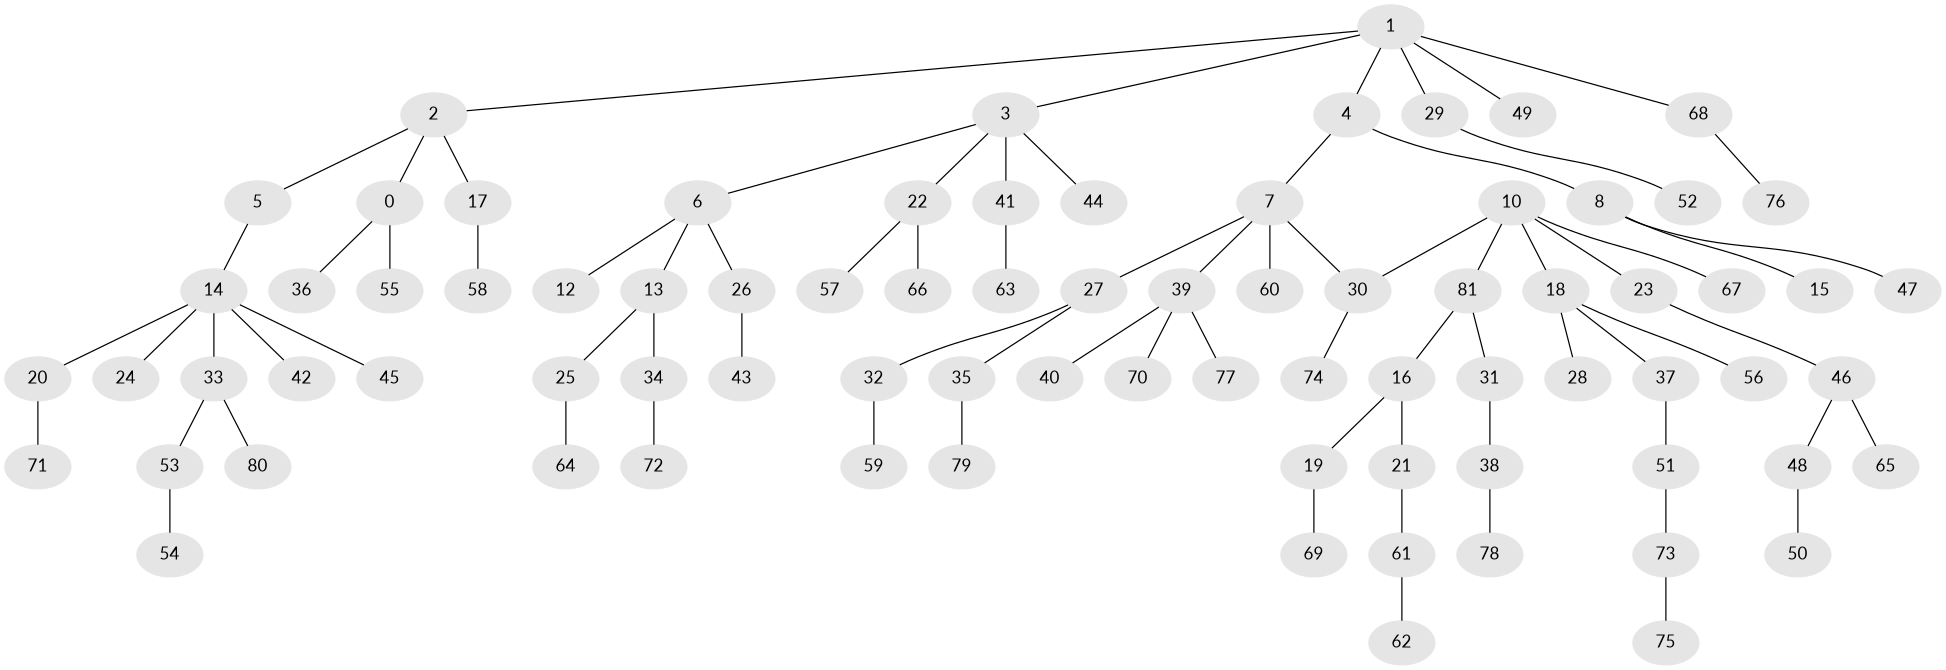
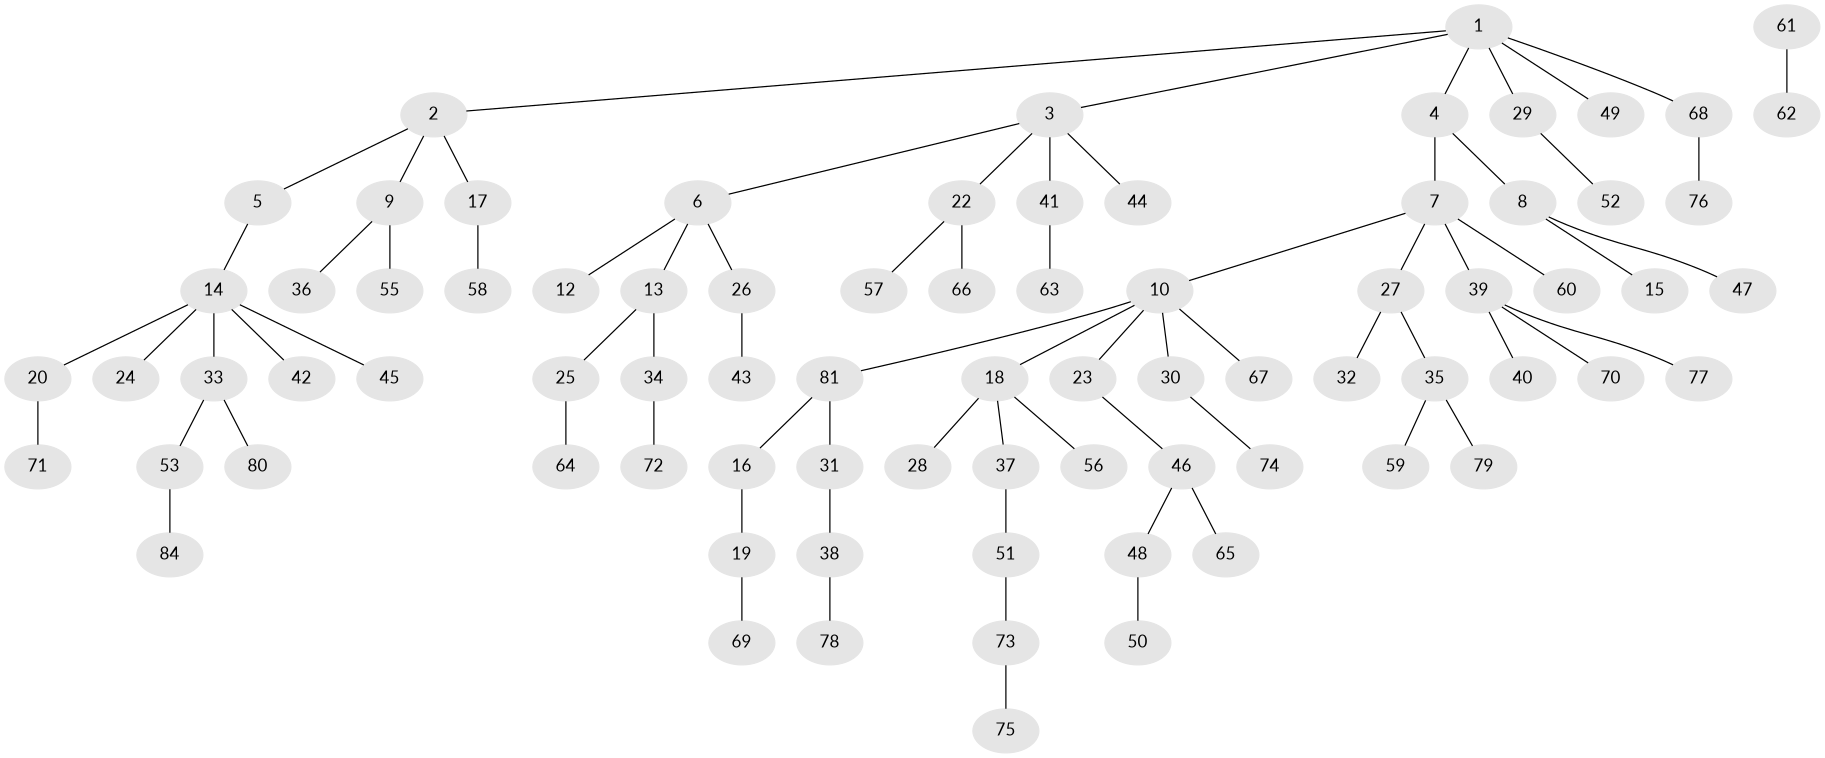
(390, 203) -> (390, 203)
(1314, 247) -> (1297, 247)
(874, 423) -> (1415, 423)
(1402, 467) -> none
(170, 555) -> (170, 555)
